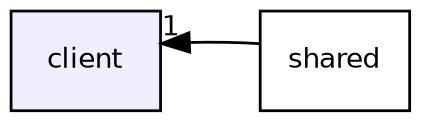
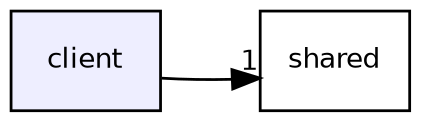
(225, 42) -> (197, 79)
